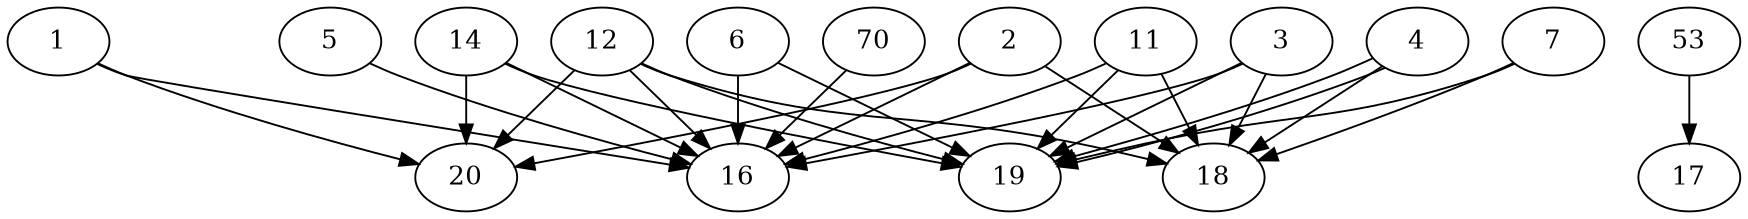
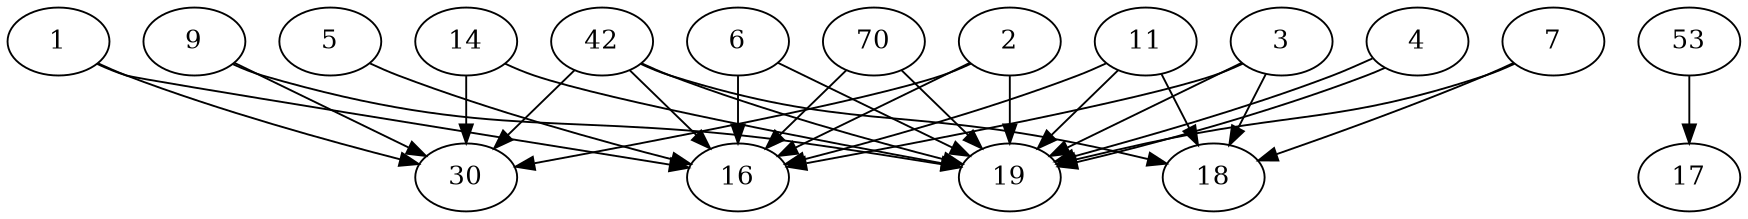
none -> (194, 42)
(602, 42) -> (602, 42)
(1081, 89) -> (1010, 112)
none -> (935, 103)
(1323, 104) -> none
(593, 105) -> none
(466, 177) -> (466, 177)
